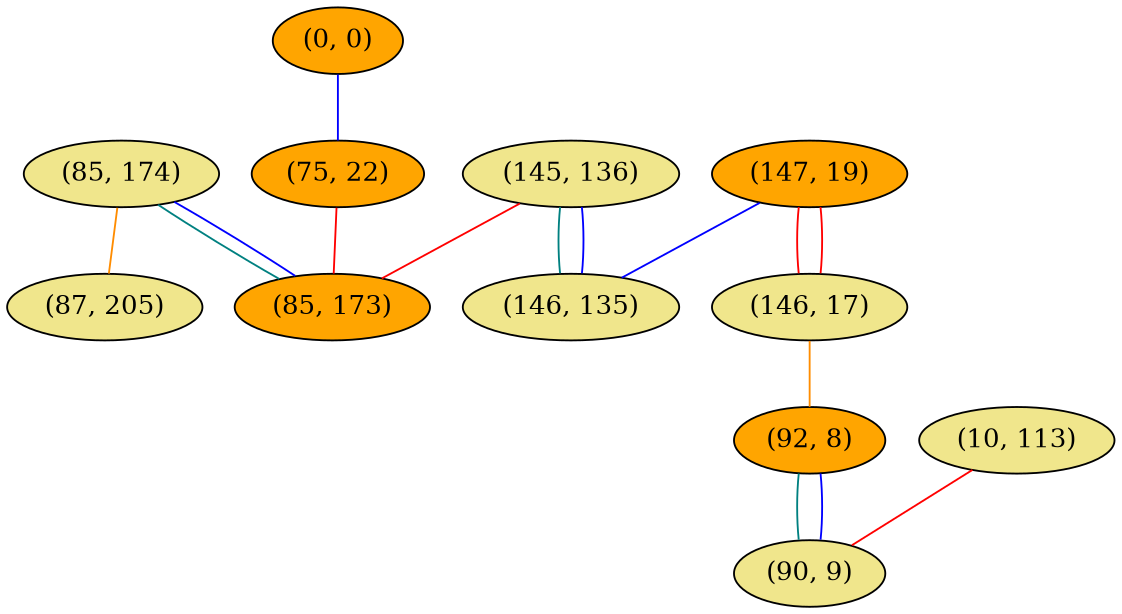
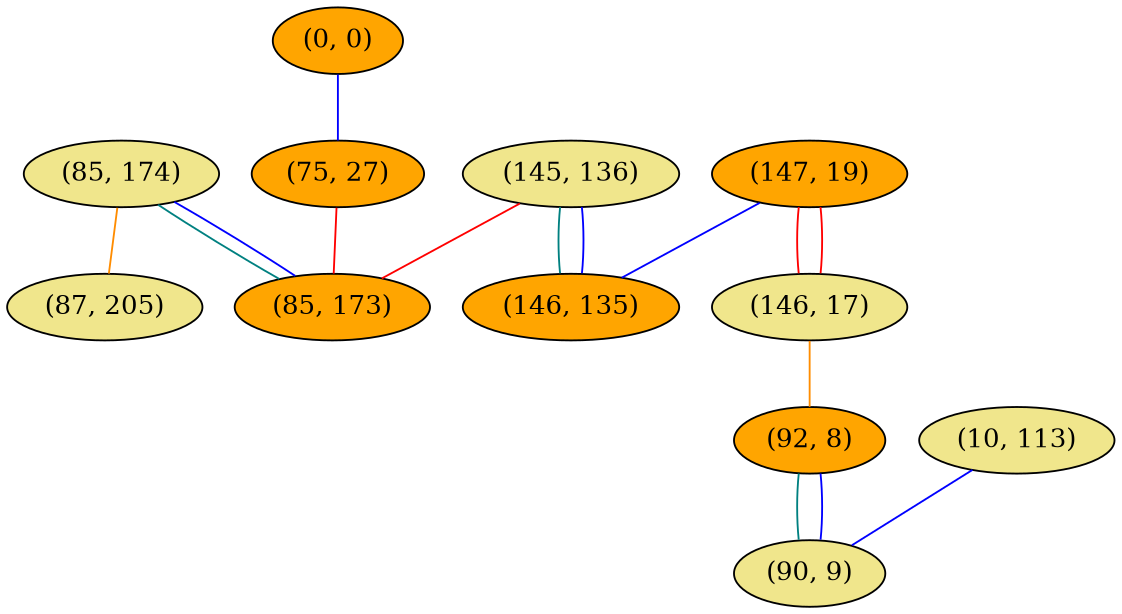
(338, 174) -> (338, 174)
(571, 307) -> (571, 307)
(912, 508) -> (912, 508)
